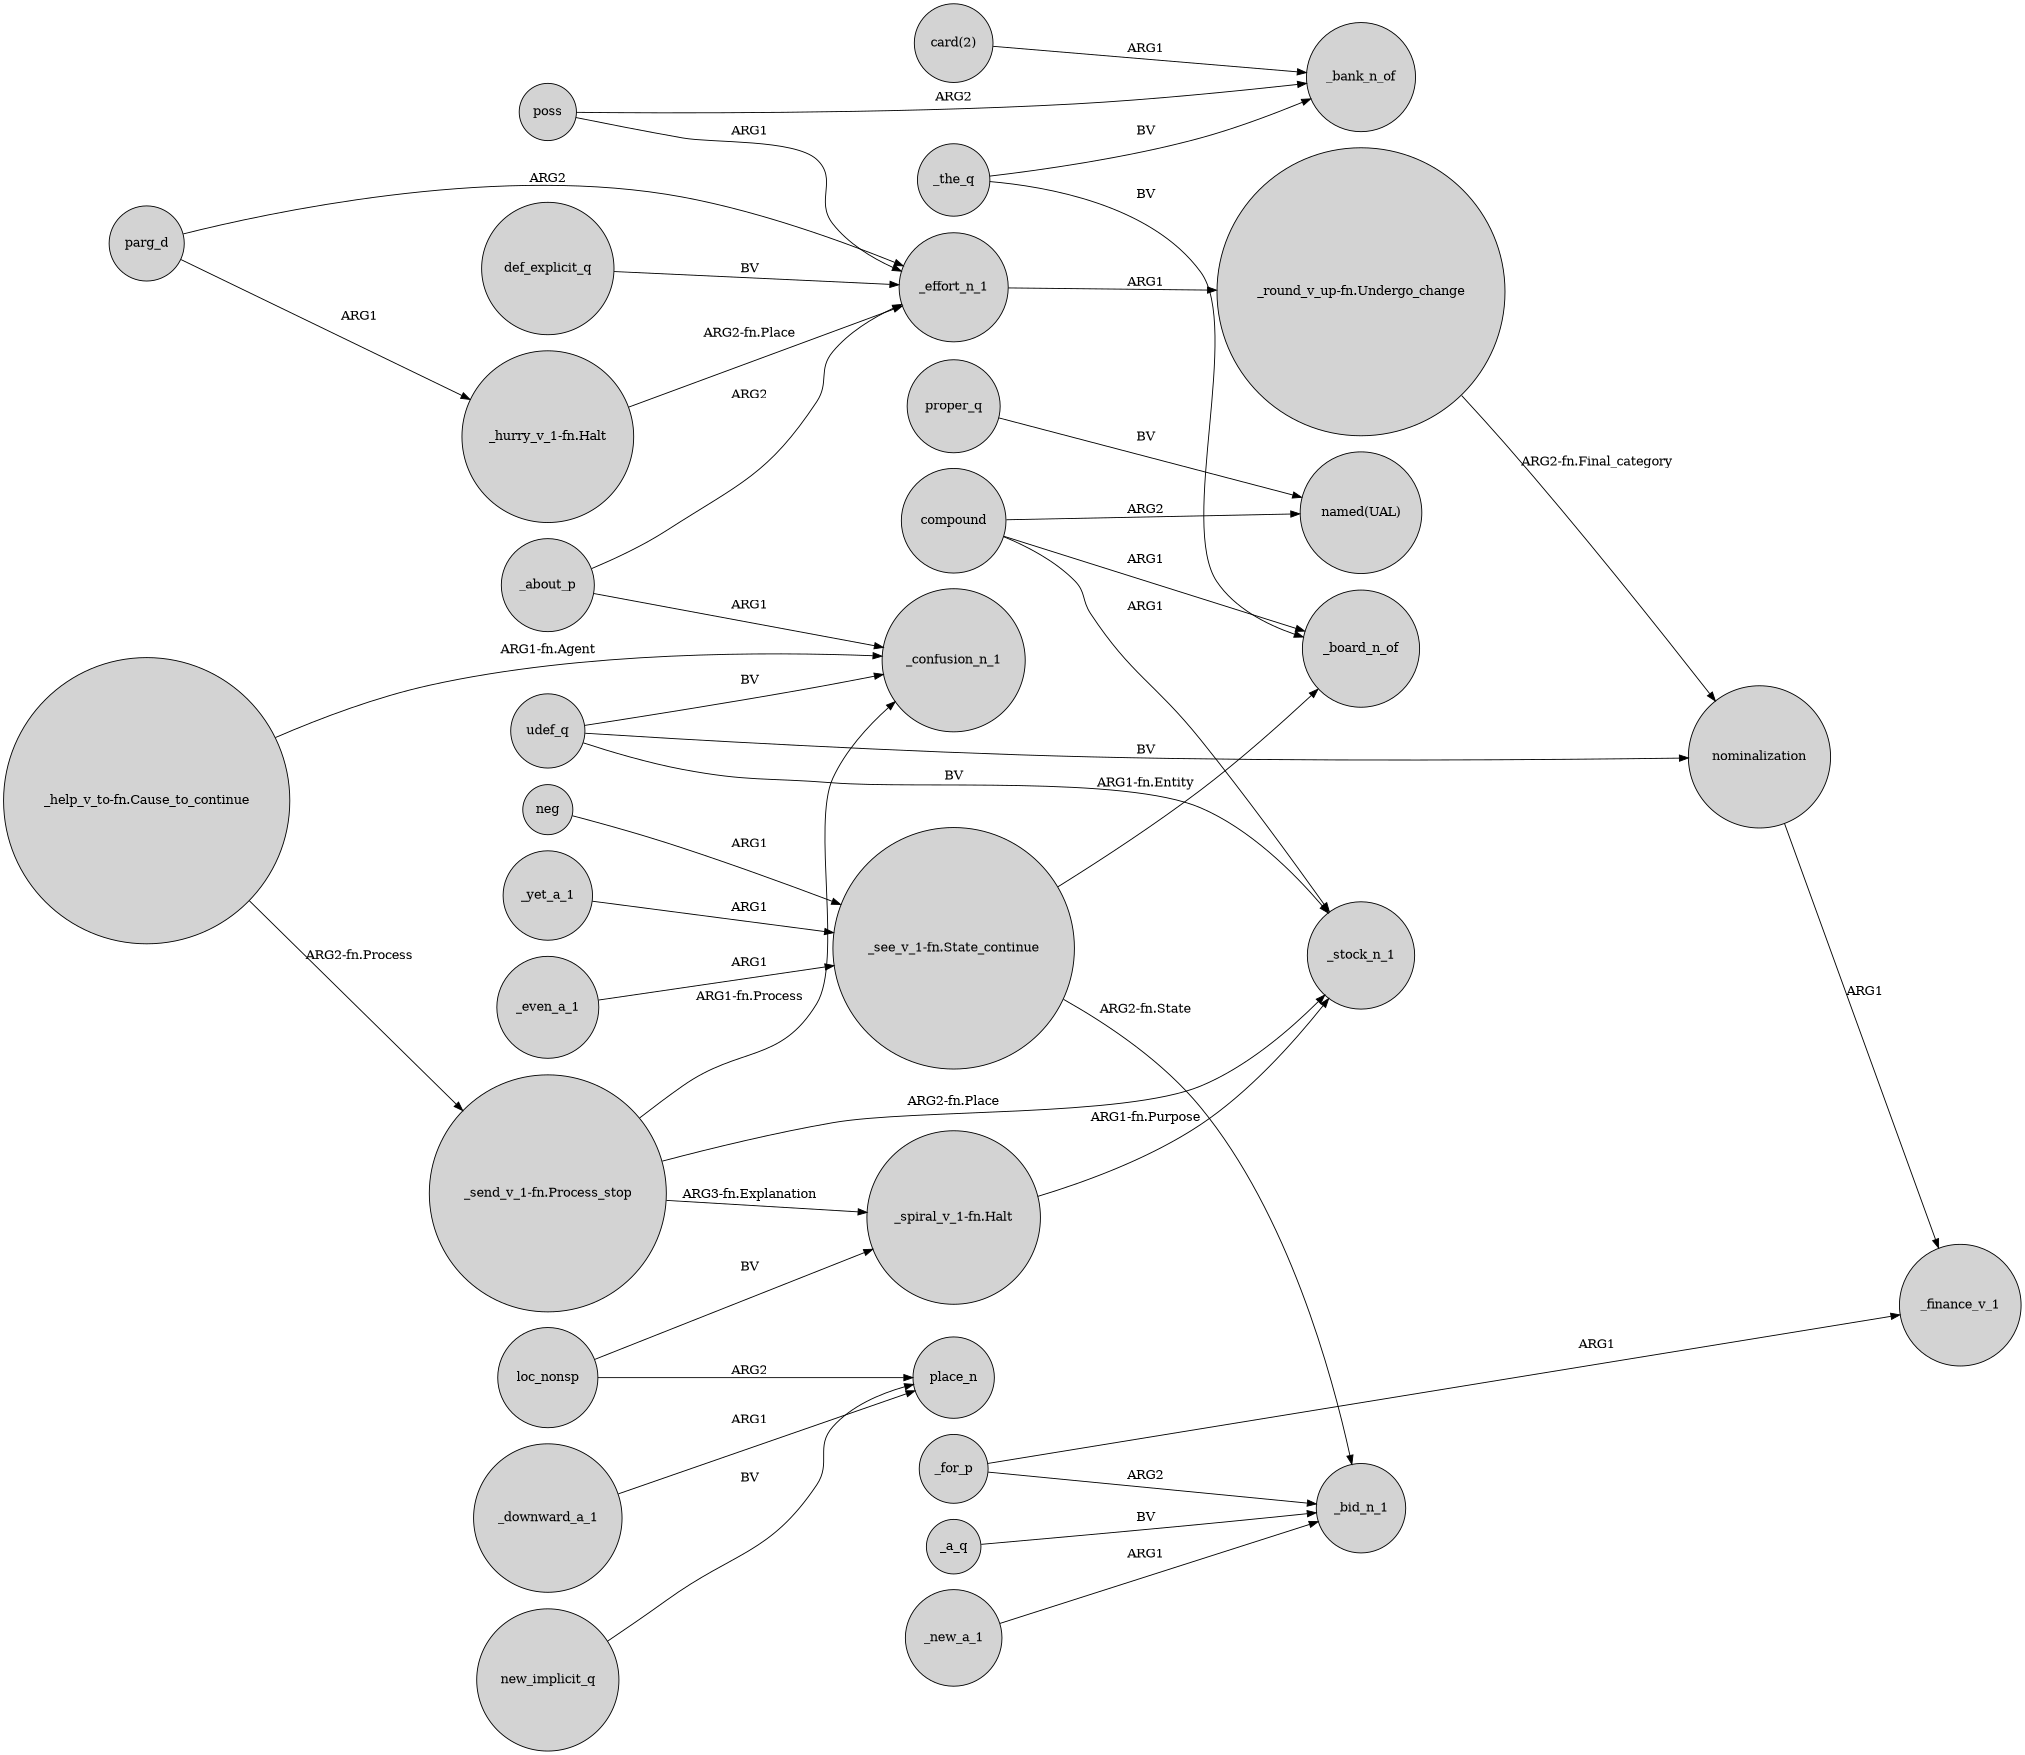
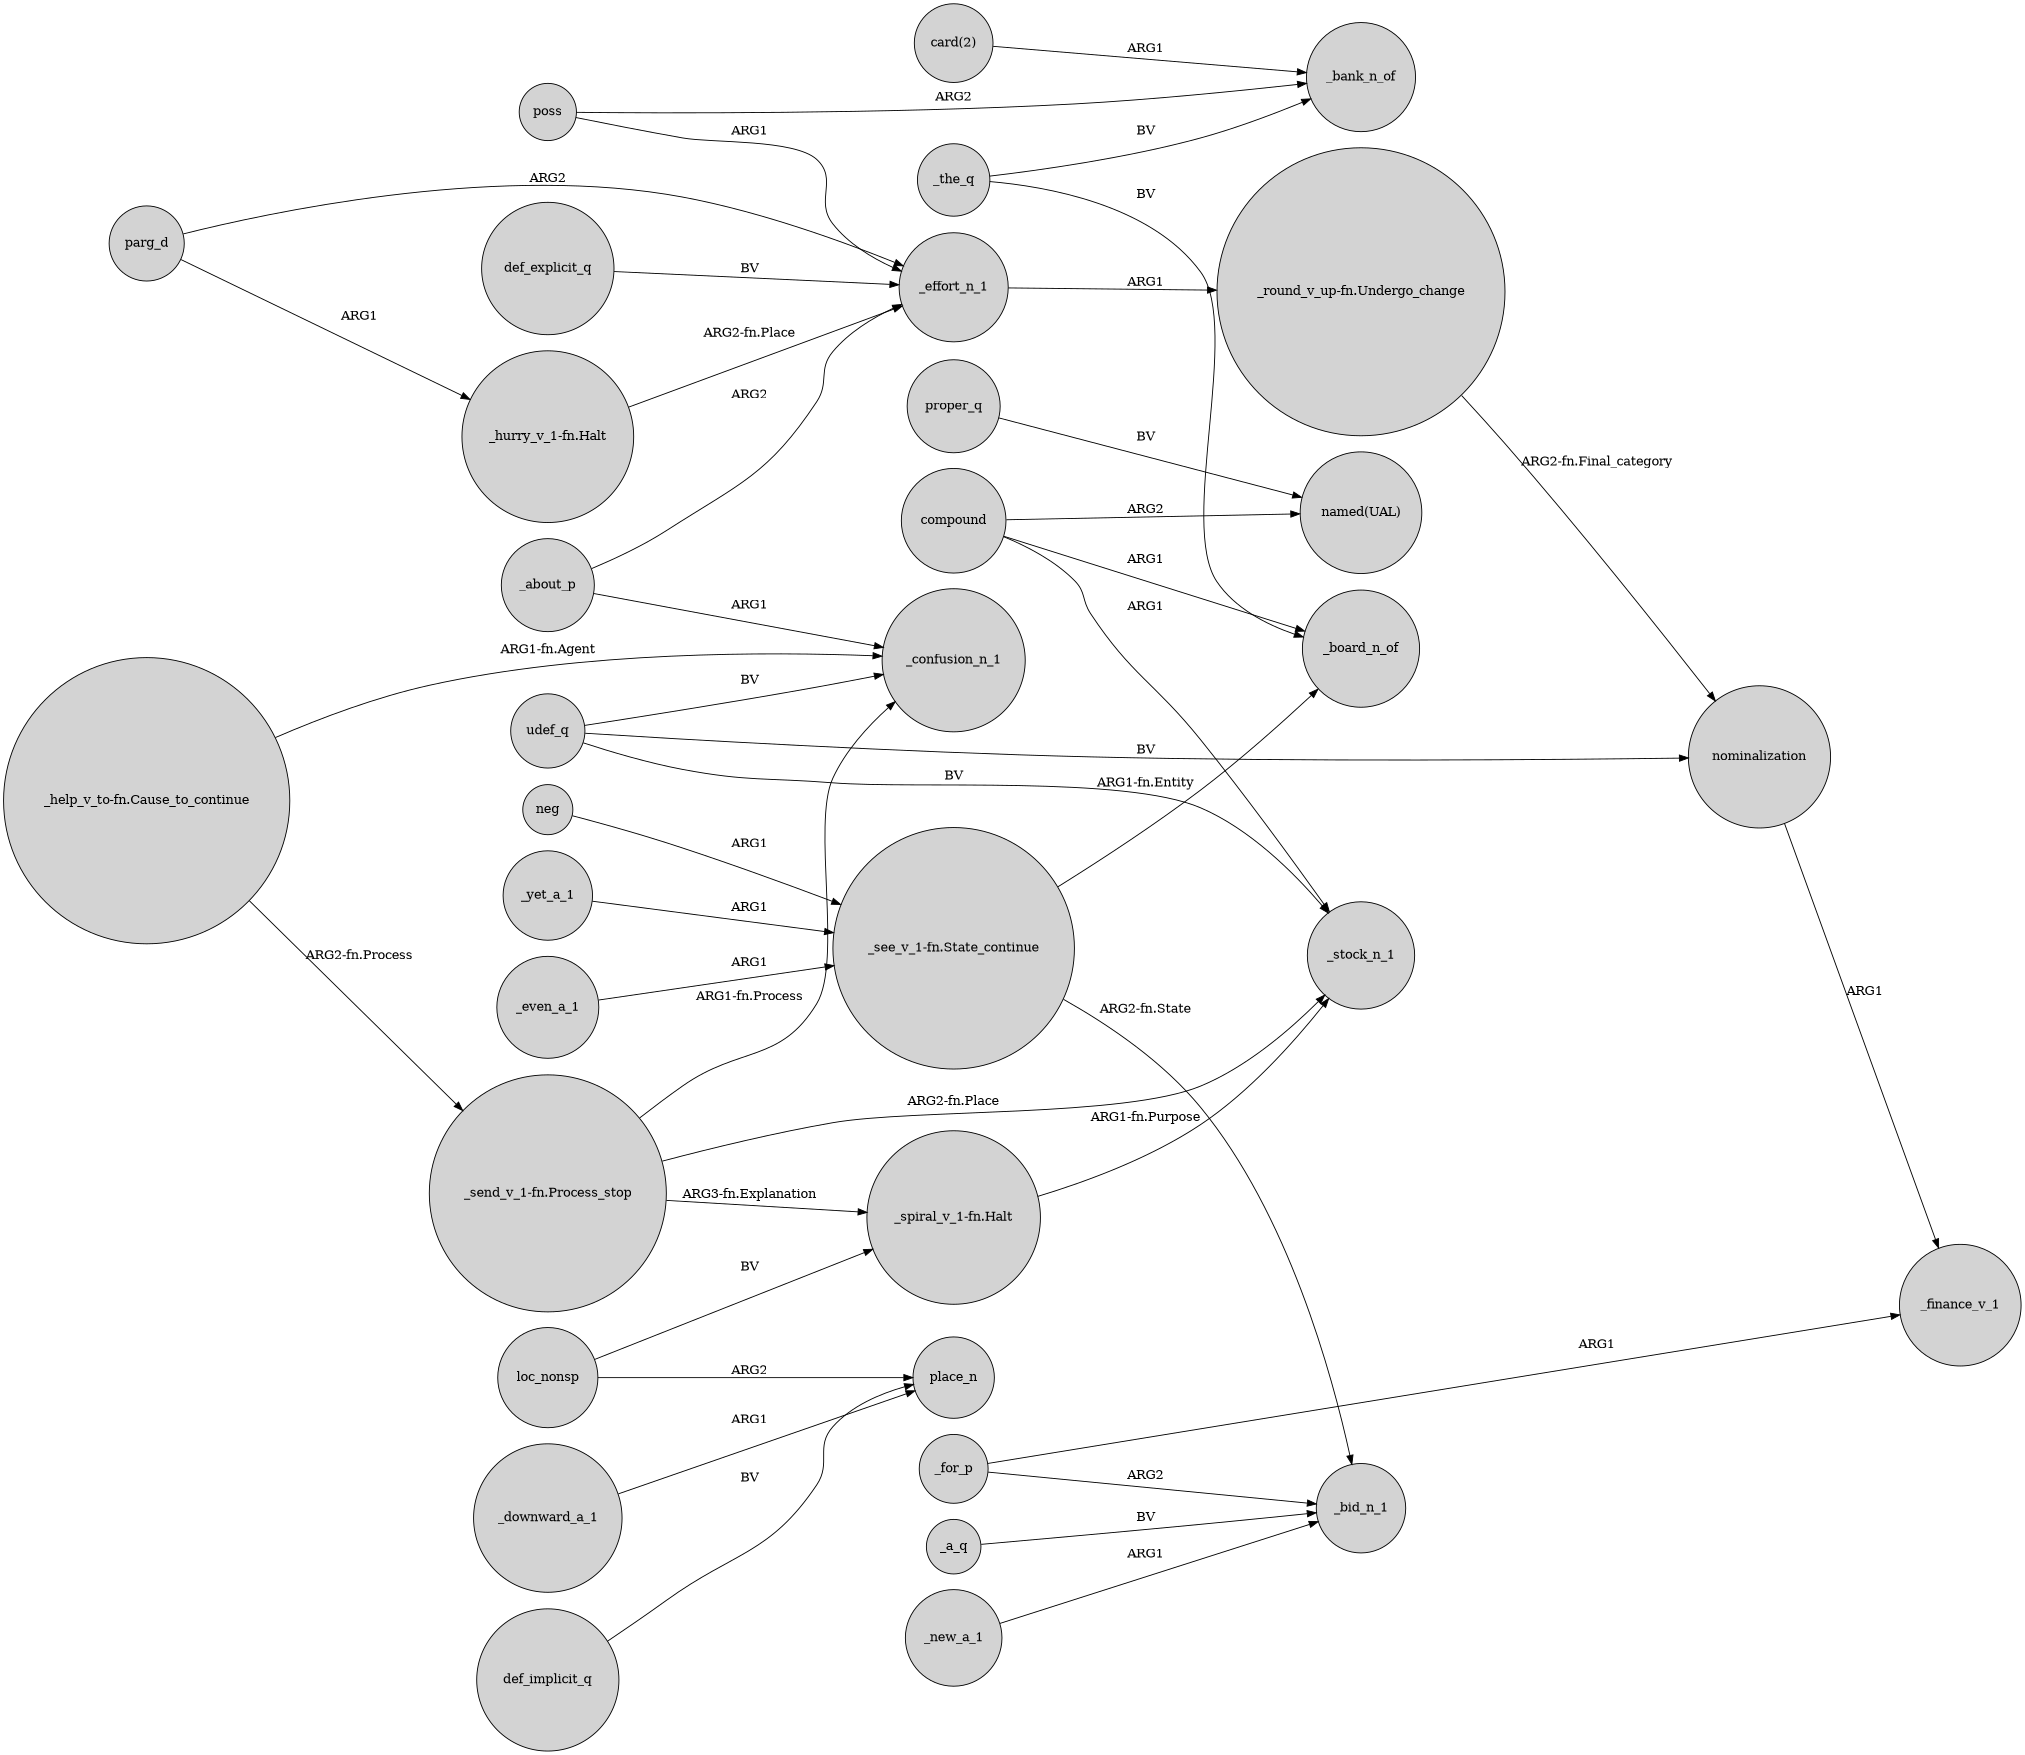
(548, 1680) -> (548, 1680)
